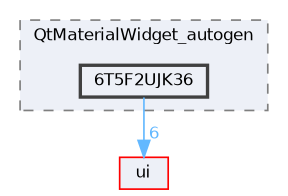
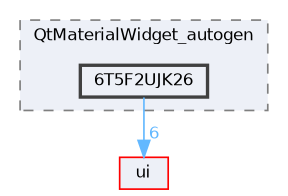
(144, 81) -> (144, 81)
